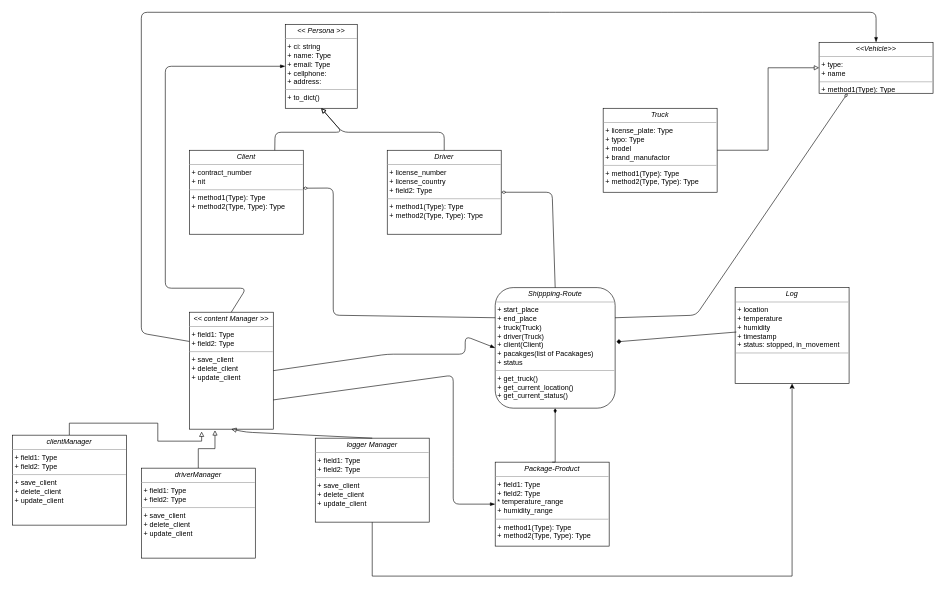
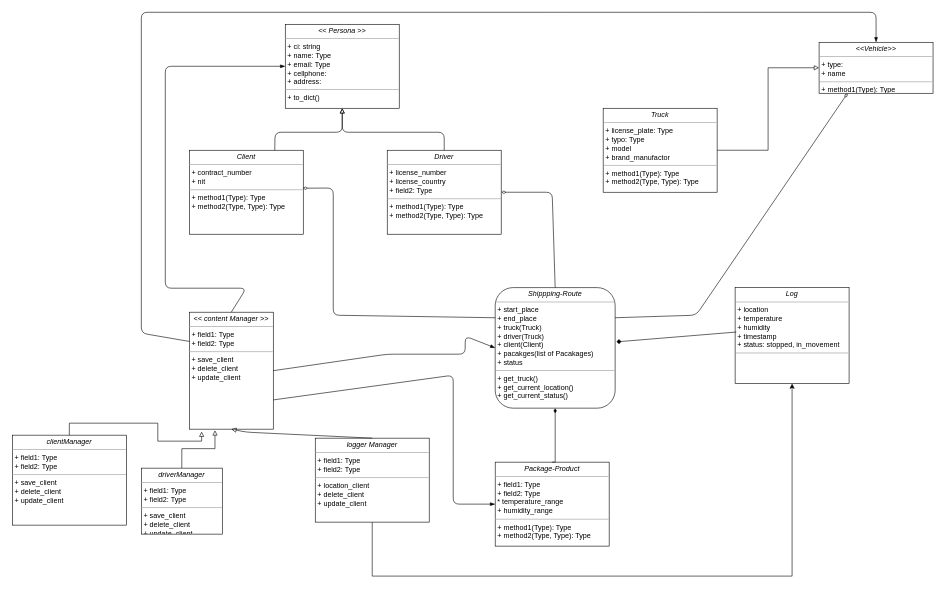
(321, 66) -> (342, 66)
(343, 464) -> (345, 464)
(198, 513) -> (182, 501)
